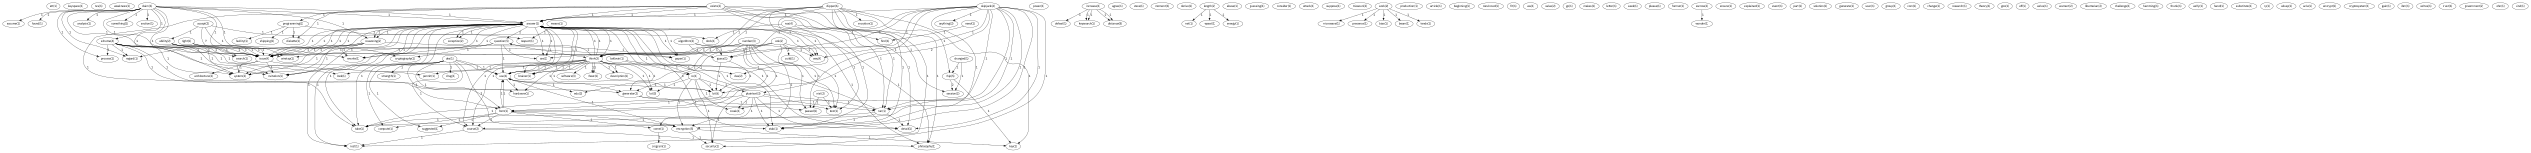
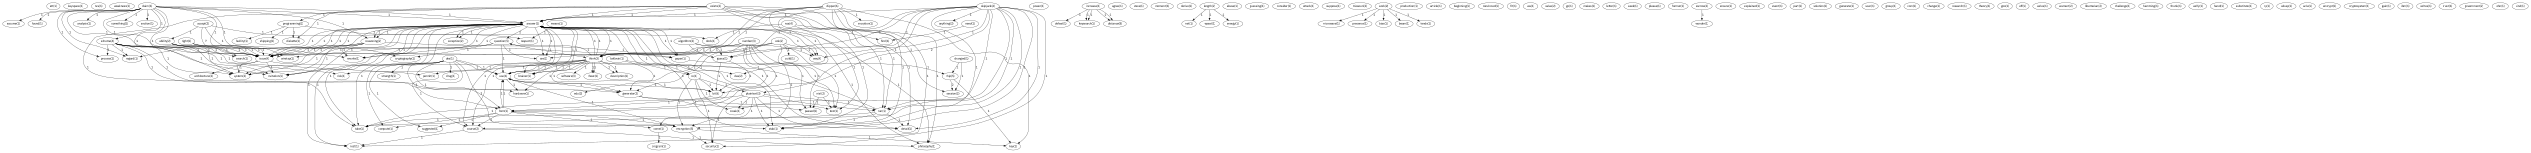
(902, 31) -> (816, 63)
(341, 76) -> (341, 76)
(546, 85) -> (563, 84)
(653, 94) -> none
